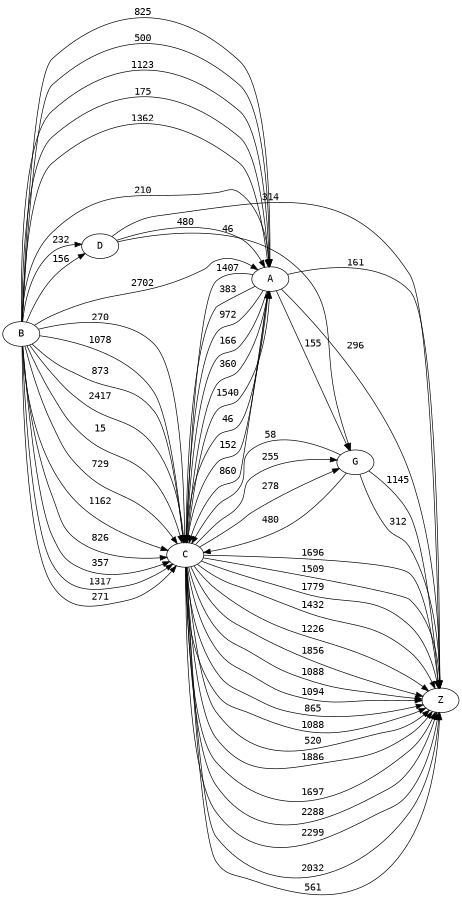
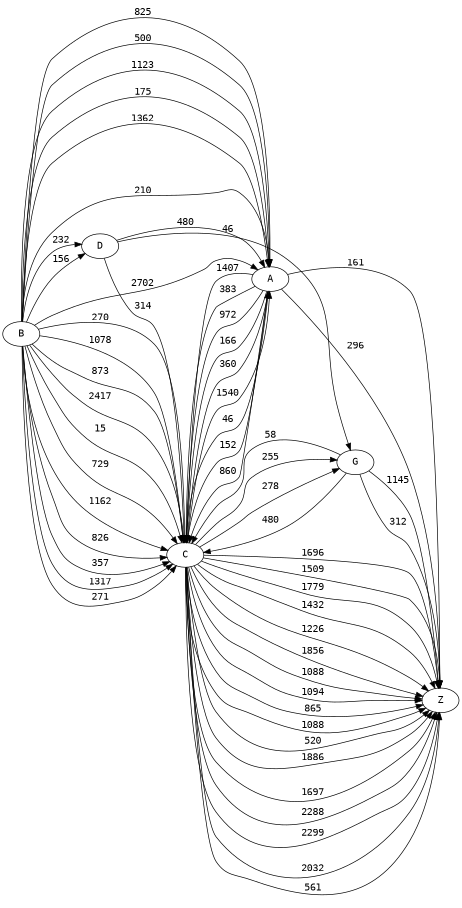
(416, 294) -> (163, 349)
(311, 367) -> none
